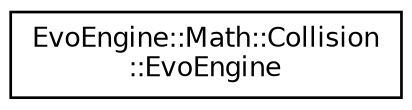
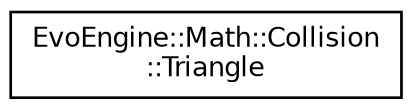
(206, 55) -> (206, 55)
